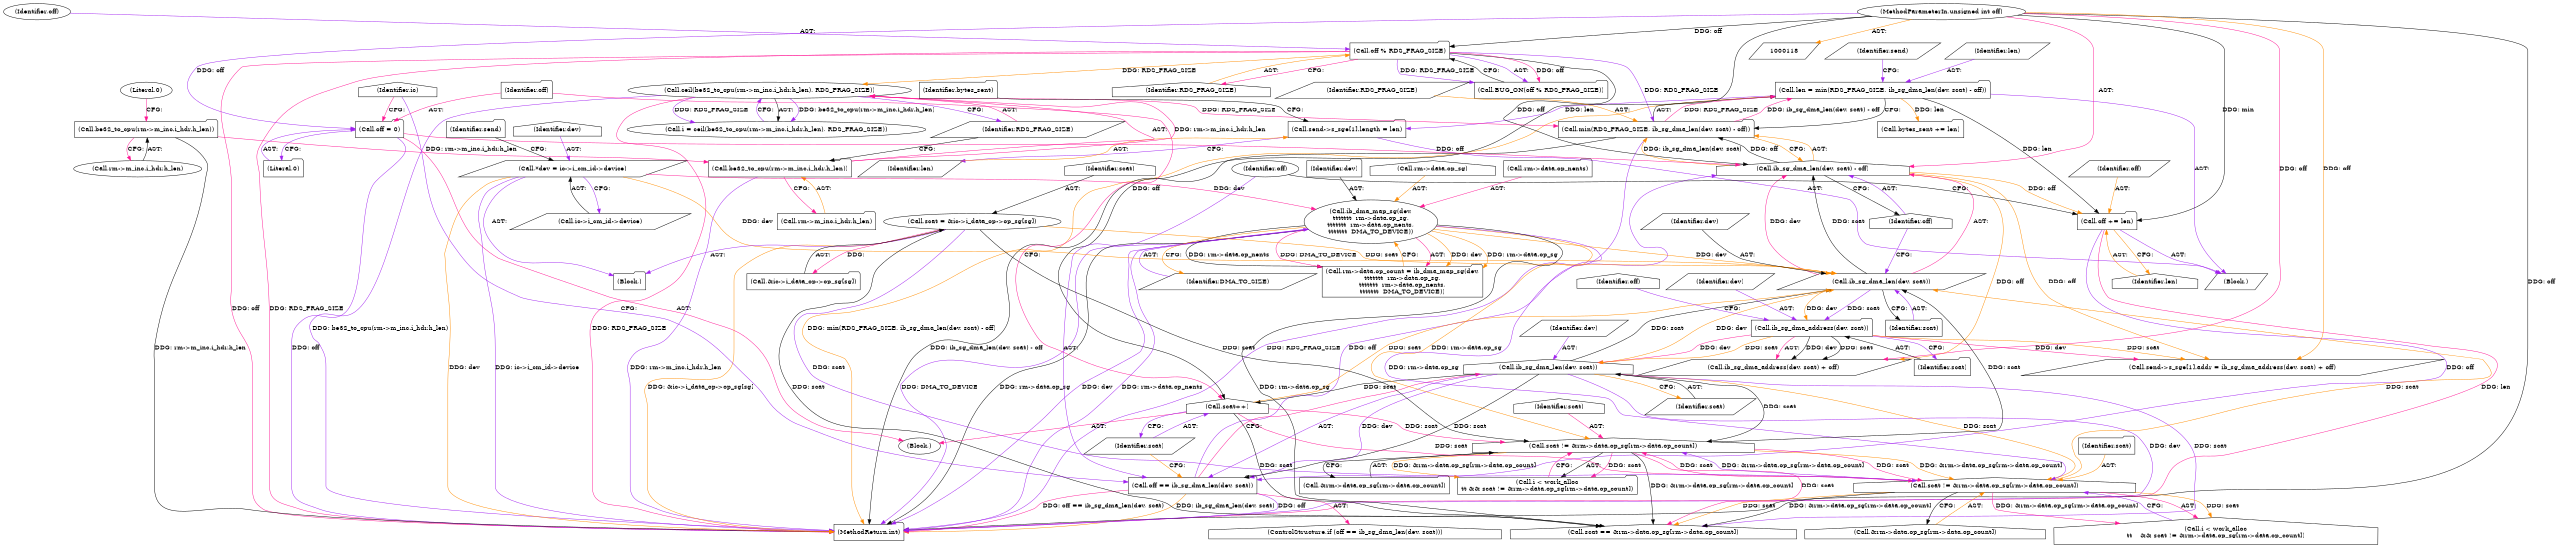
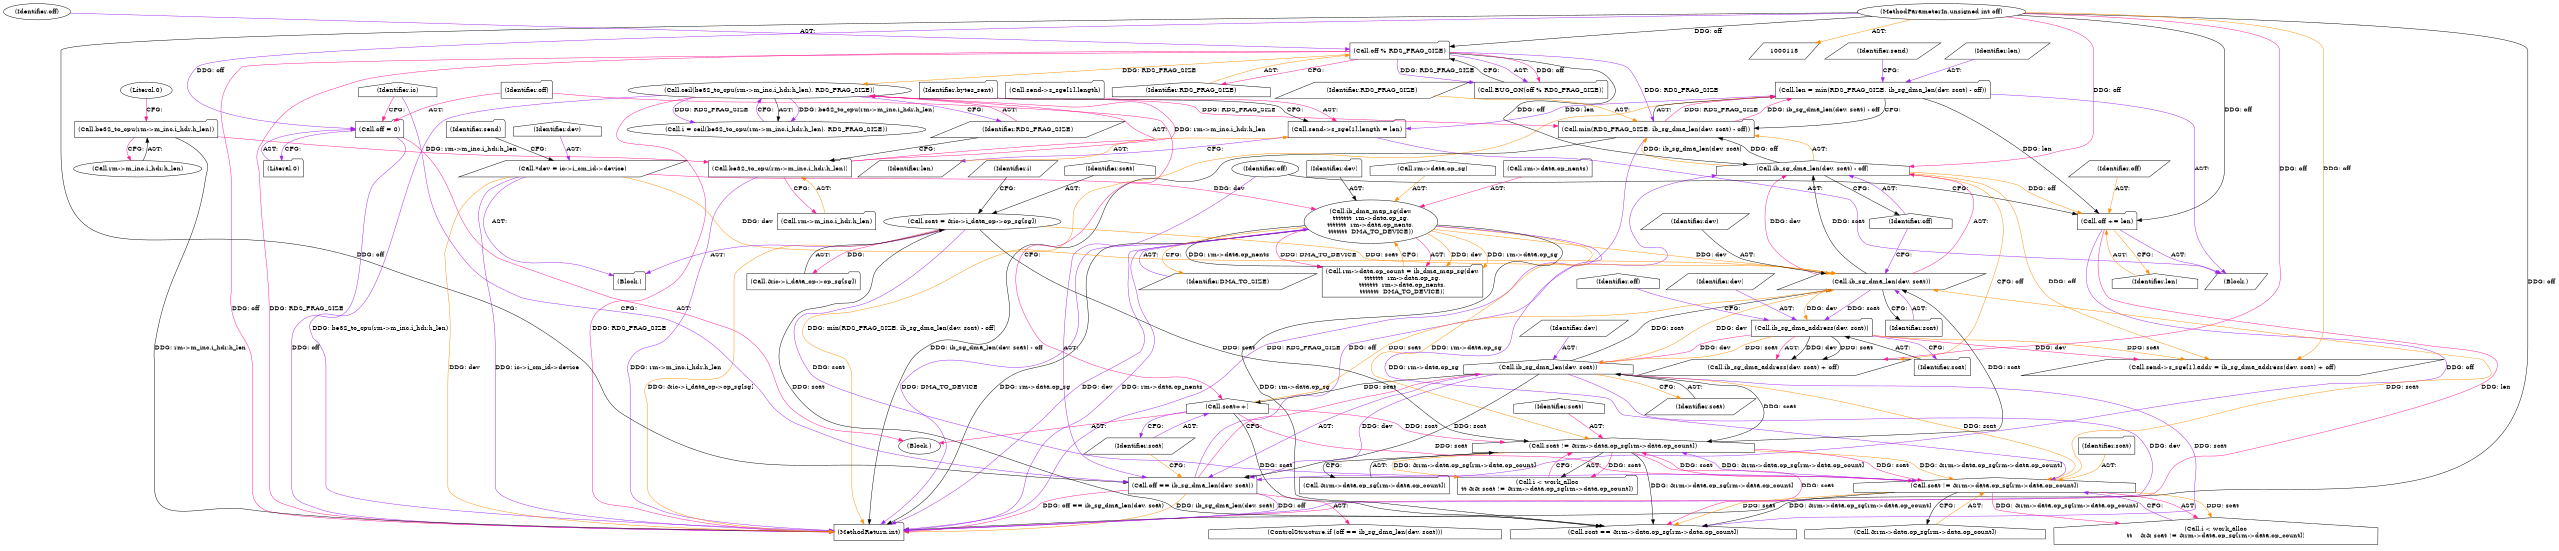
none -> (1055, 90)
(2107, 90) -> (2107, 90)
(2238, 110) -> (2238, 110)
(1921, 130) -> none
(1003, 144) -> none
(1777, 145) -> none
(1330, 158) -> (316, 35)
none -> (1013, 169)
(600, 222) -> none
(2010, 282) -> (2010, 282)
